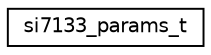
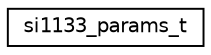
(106, 27) -> (106, 27)
